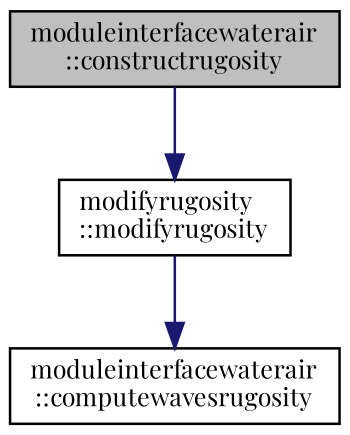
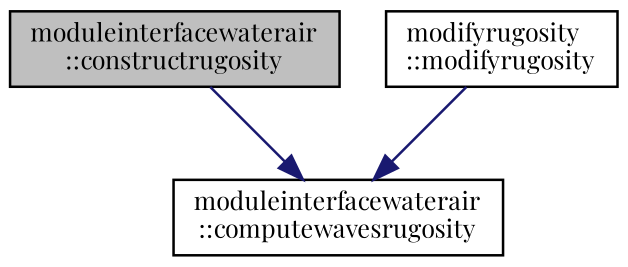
(175, 120) -> (248, 124)
